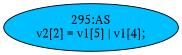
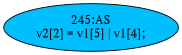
(91, 27) -> (91, 27)
